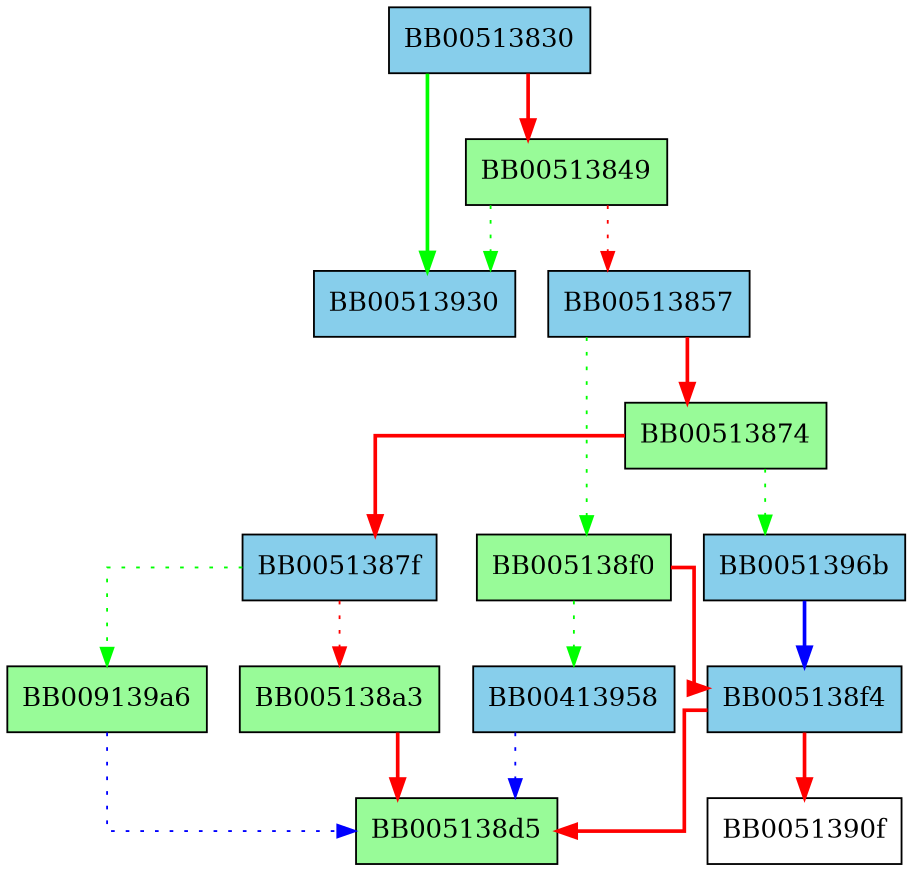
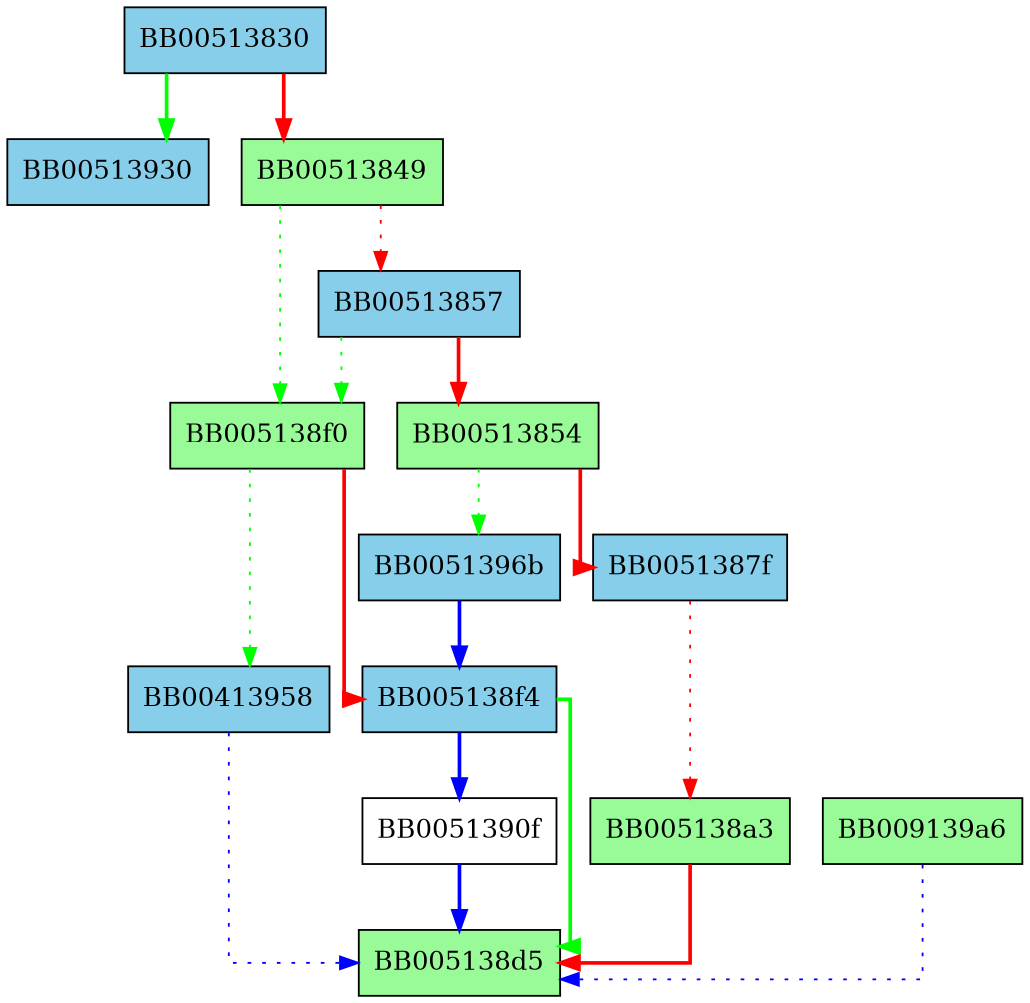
(491, 229) -> (280, 295)
(726, 436) -> (498, 436)
(135, 567) -> none
(805, 756) -> (459, 756)
(684, 813) -> (570, 817)
none -> (459, 888)
